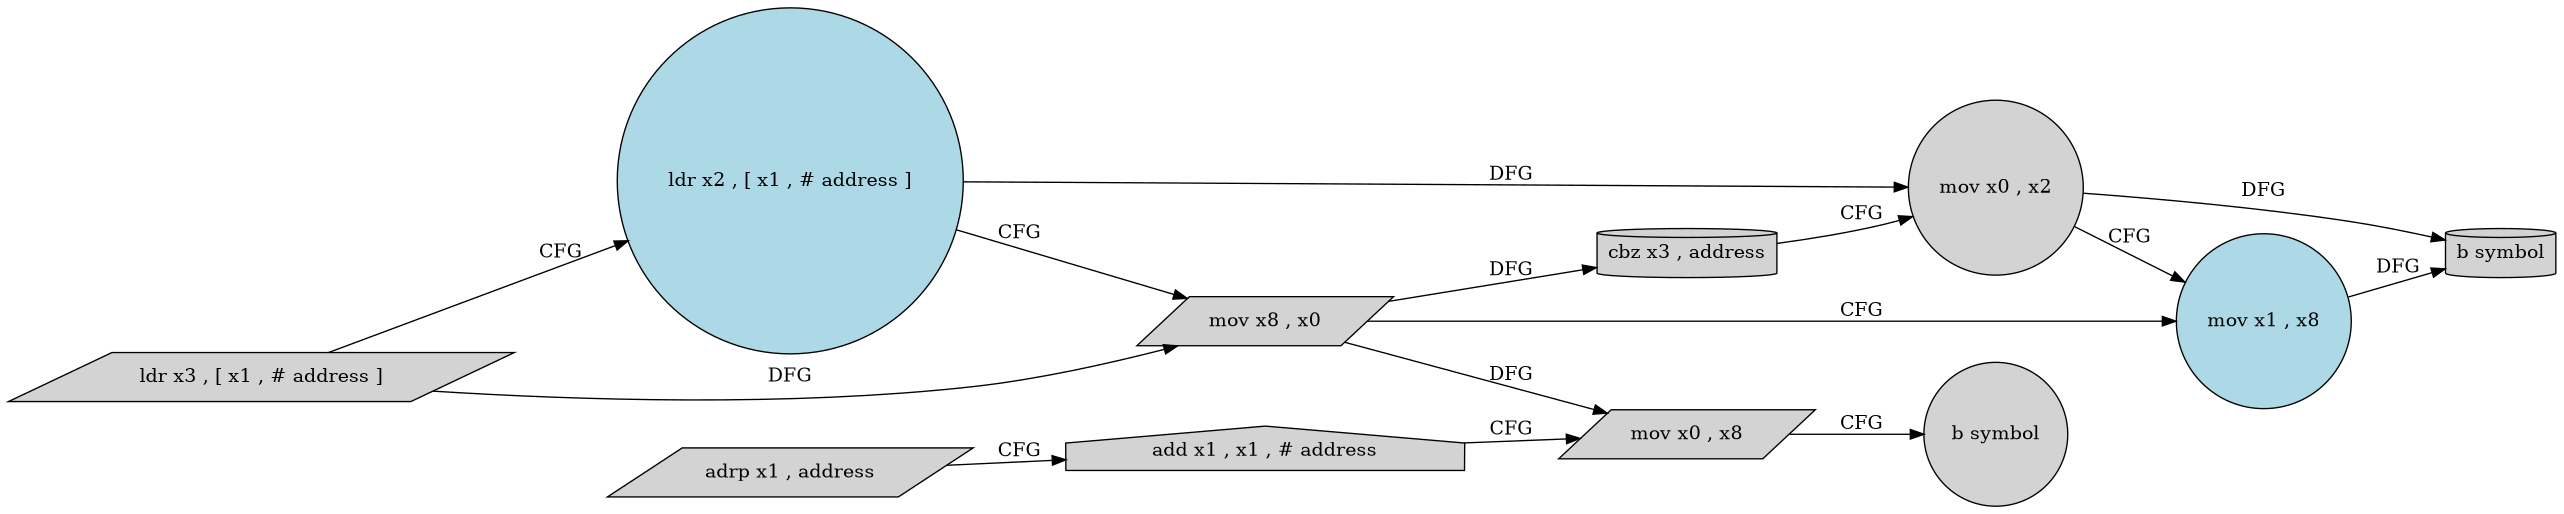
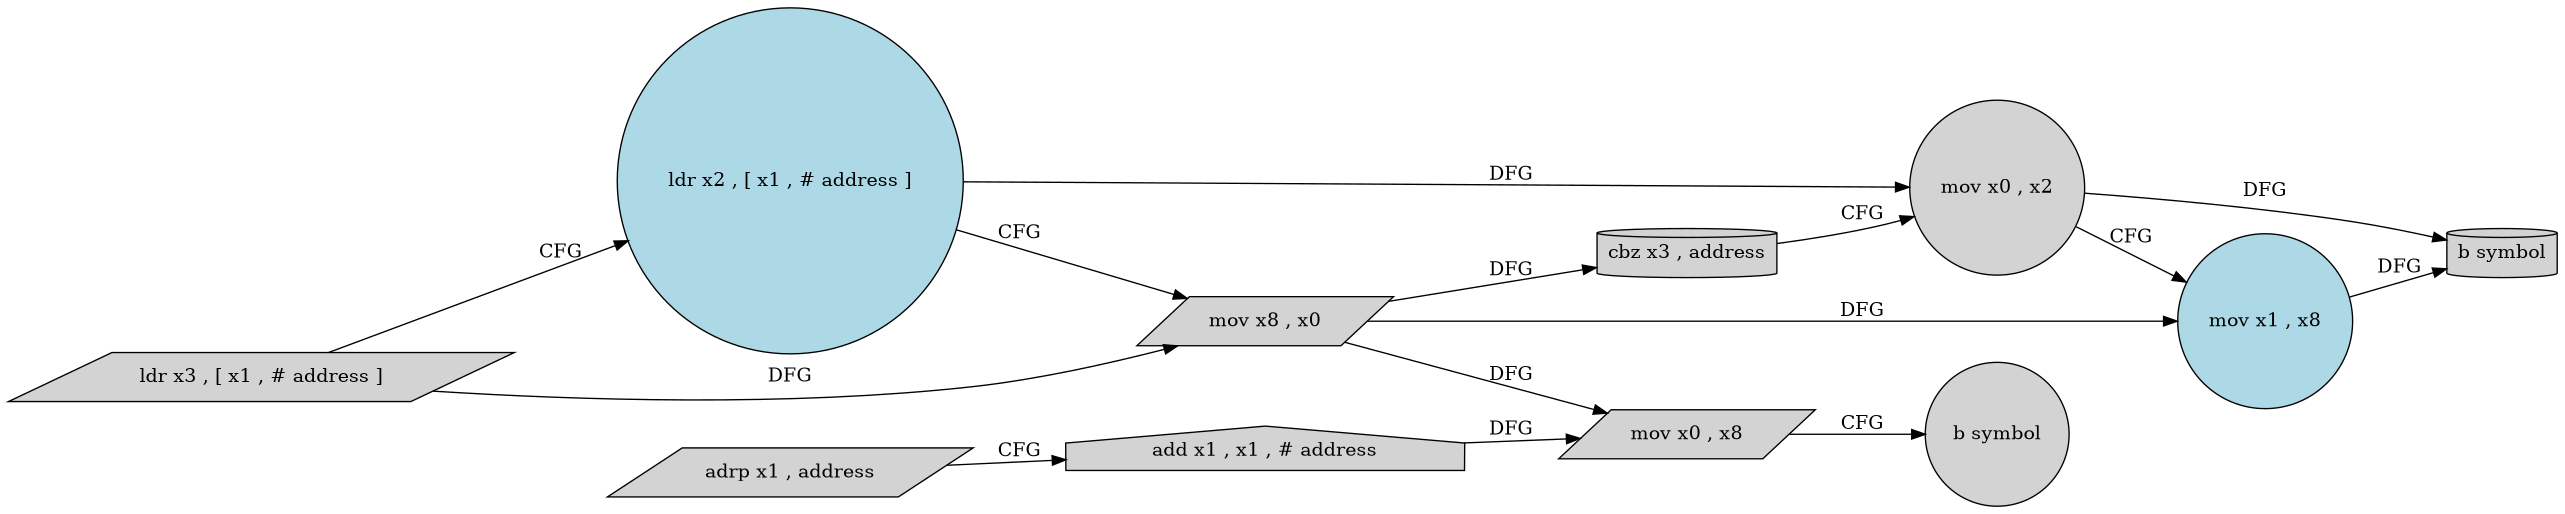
(1862, 311) -> (1863, 311)
(1511, 430) -> (1511, 430)
